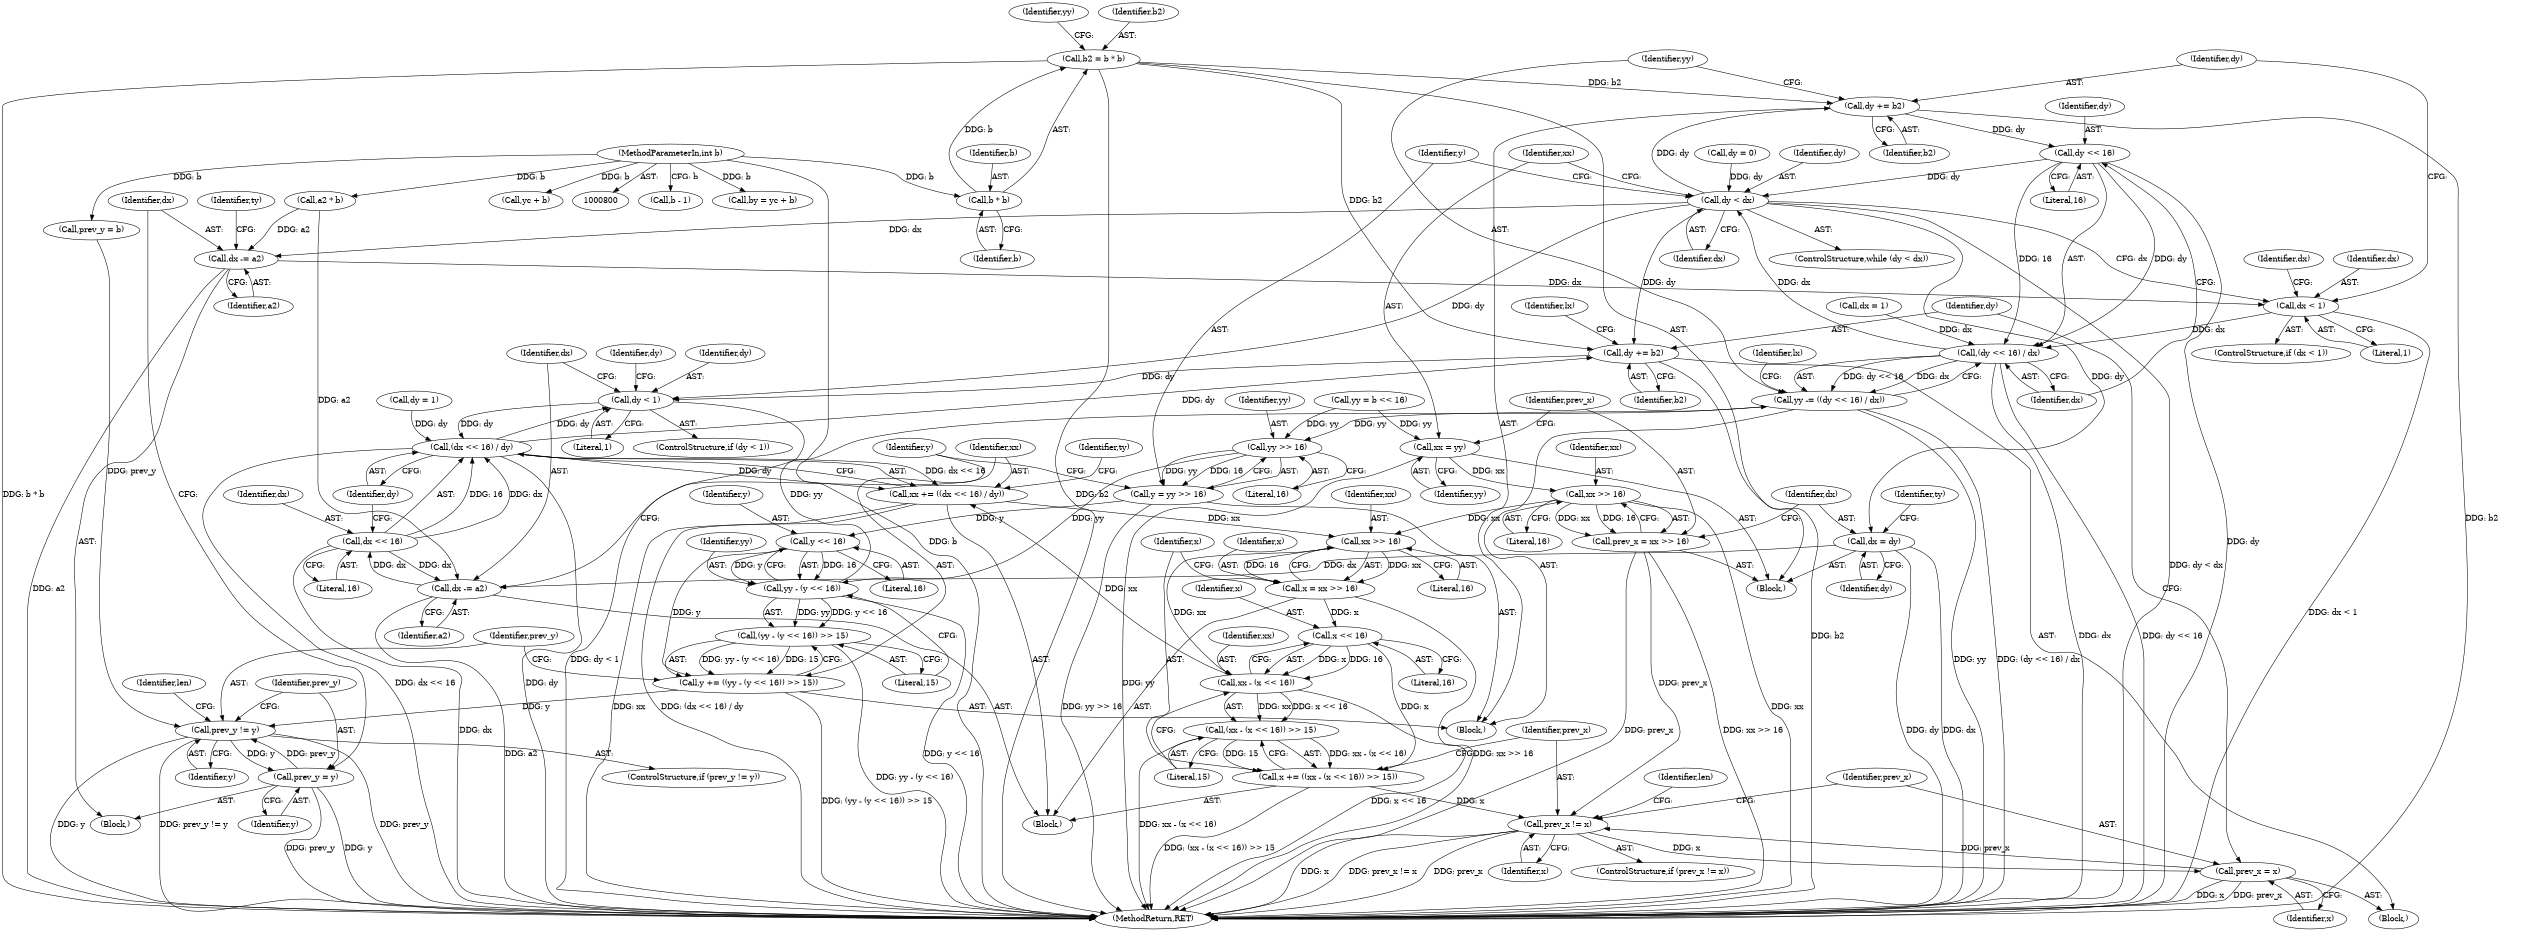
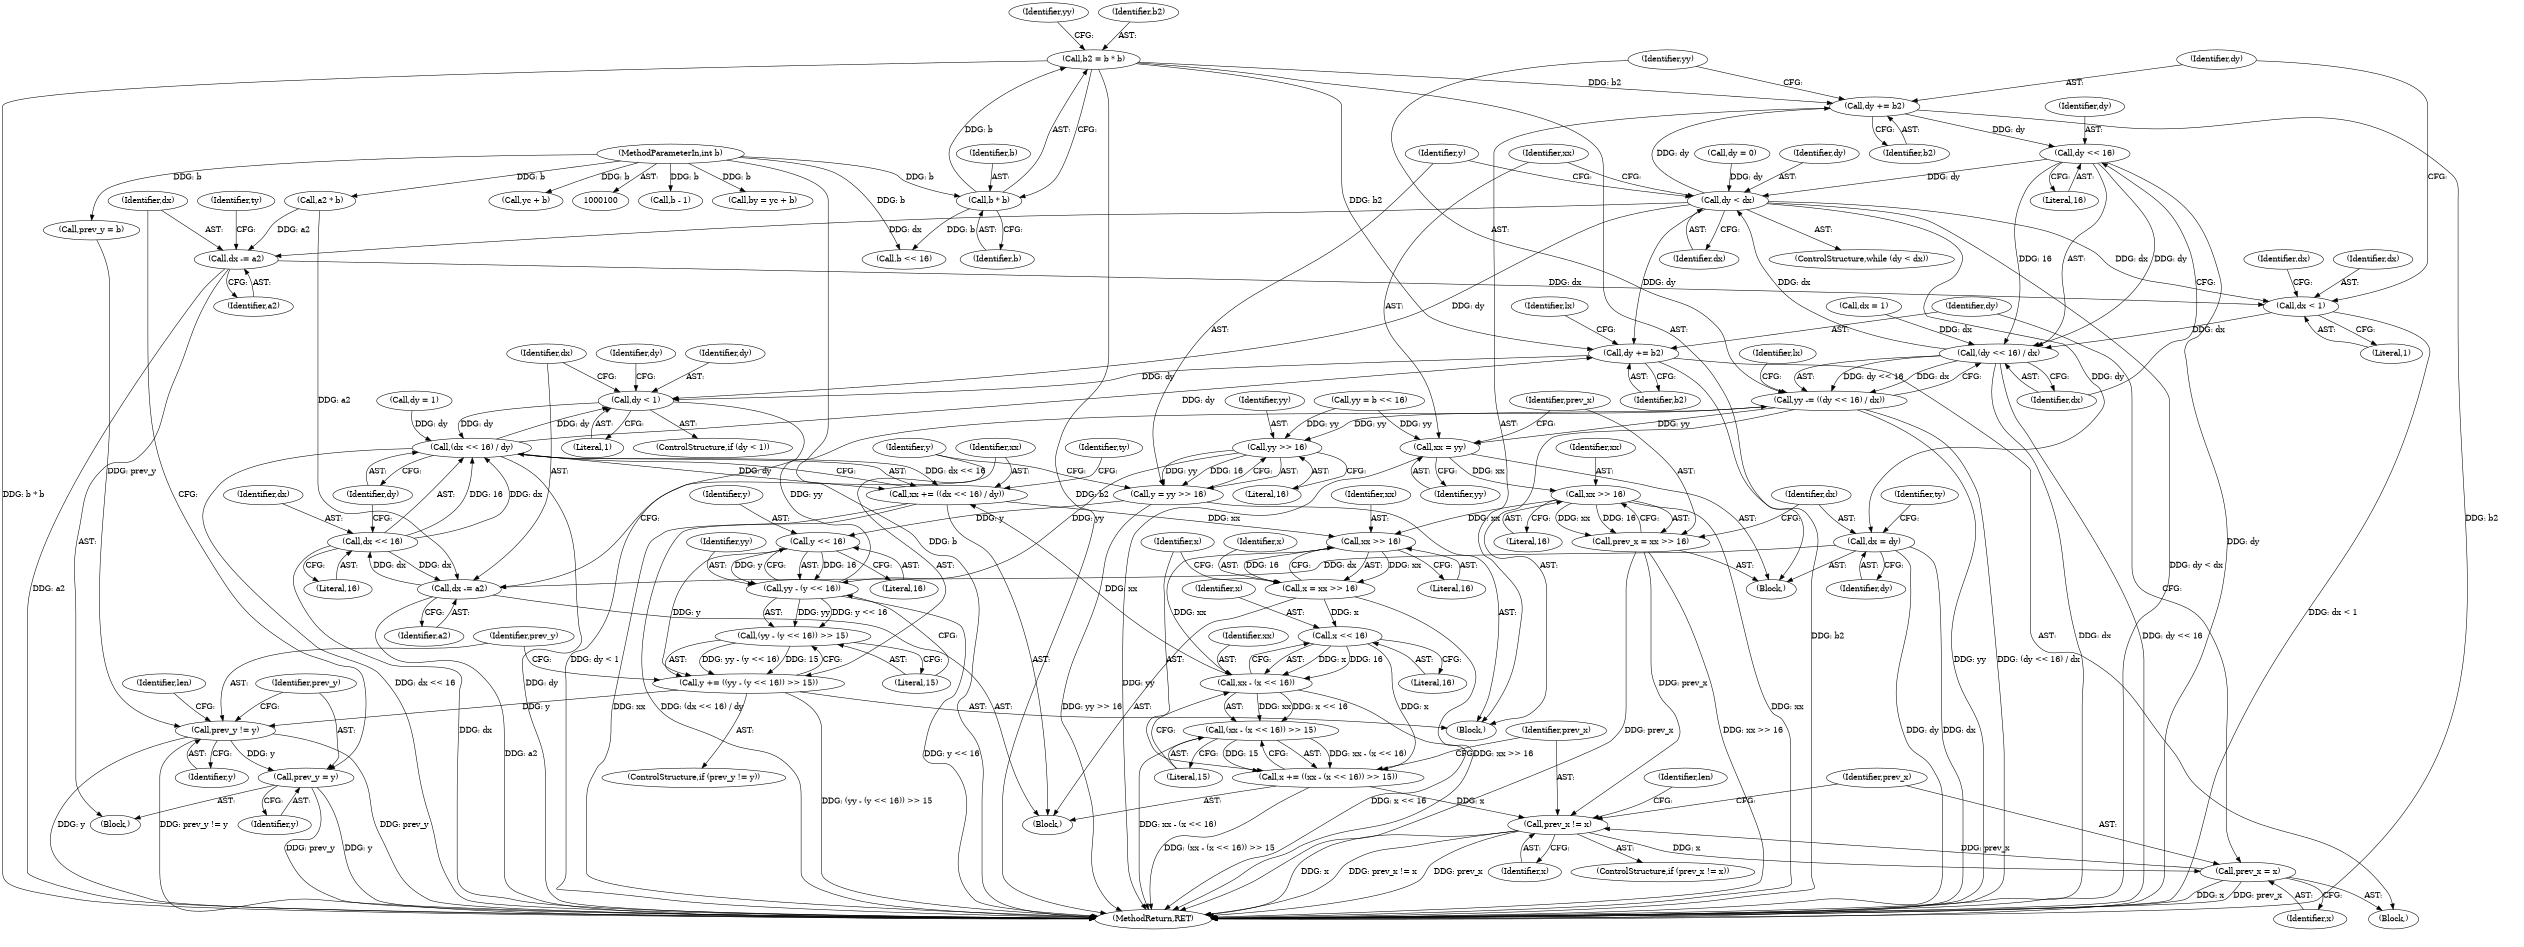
none -> (1072, 143)
(685, 177) -> (685, 177)
(601, 201) -> (601, 201)
none -> (904, 259)
(2132, 259) -> (2132, 259)
(2271, 354) -> none
none -> (1628, 425)
(450, 744) -> (730, 731)
(278, 752) -> none
(941, 809) -> none
